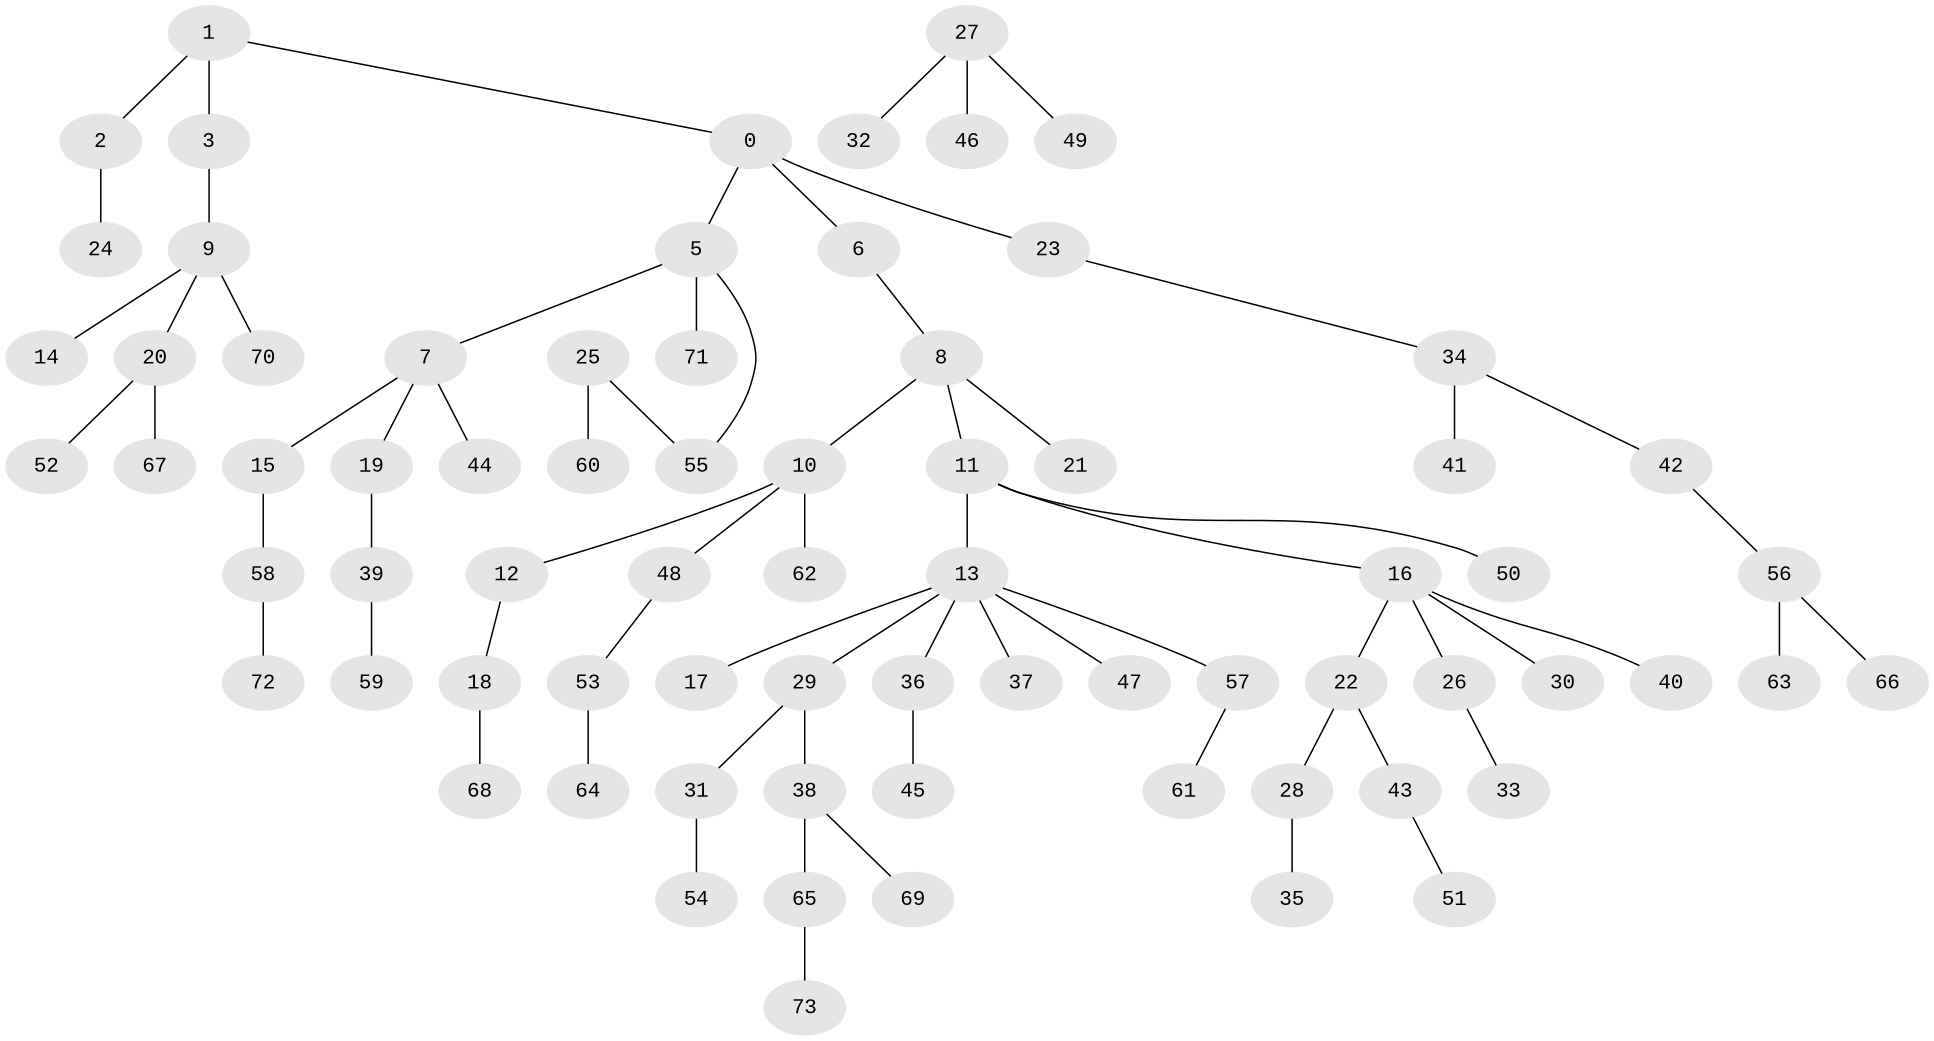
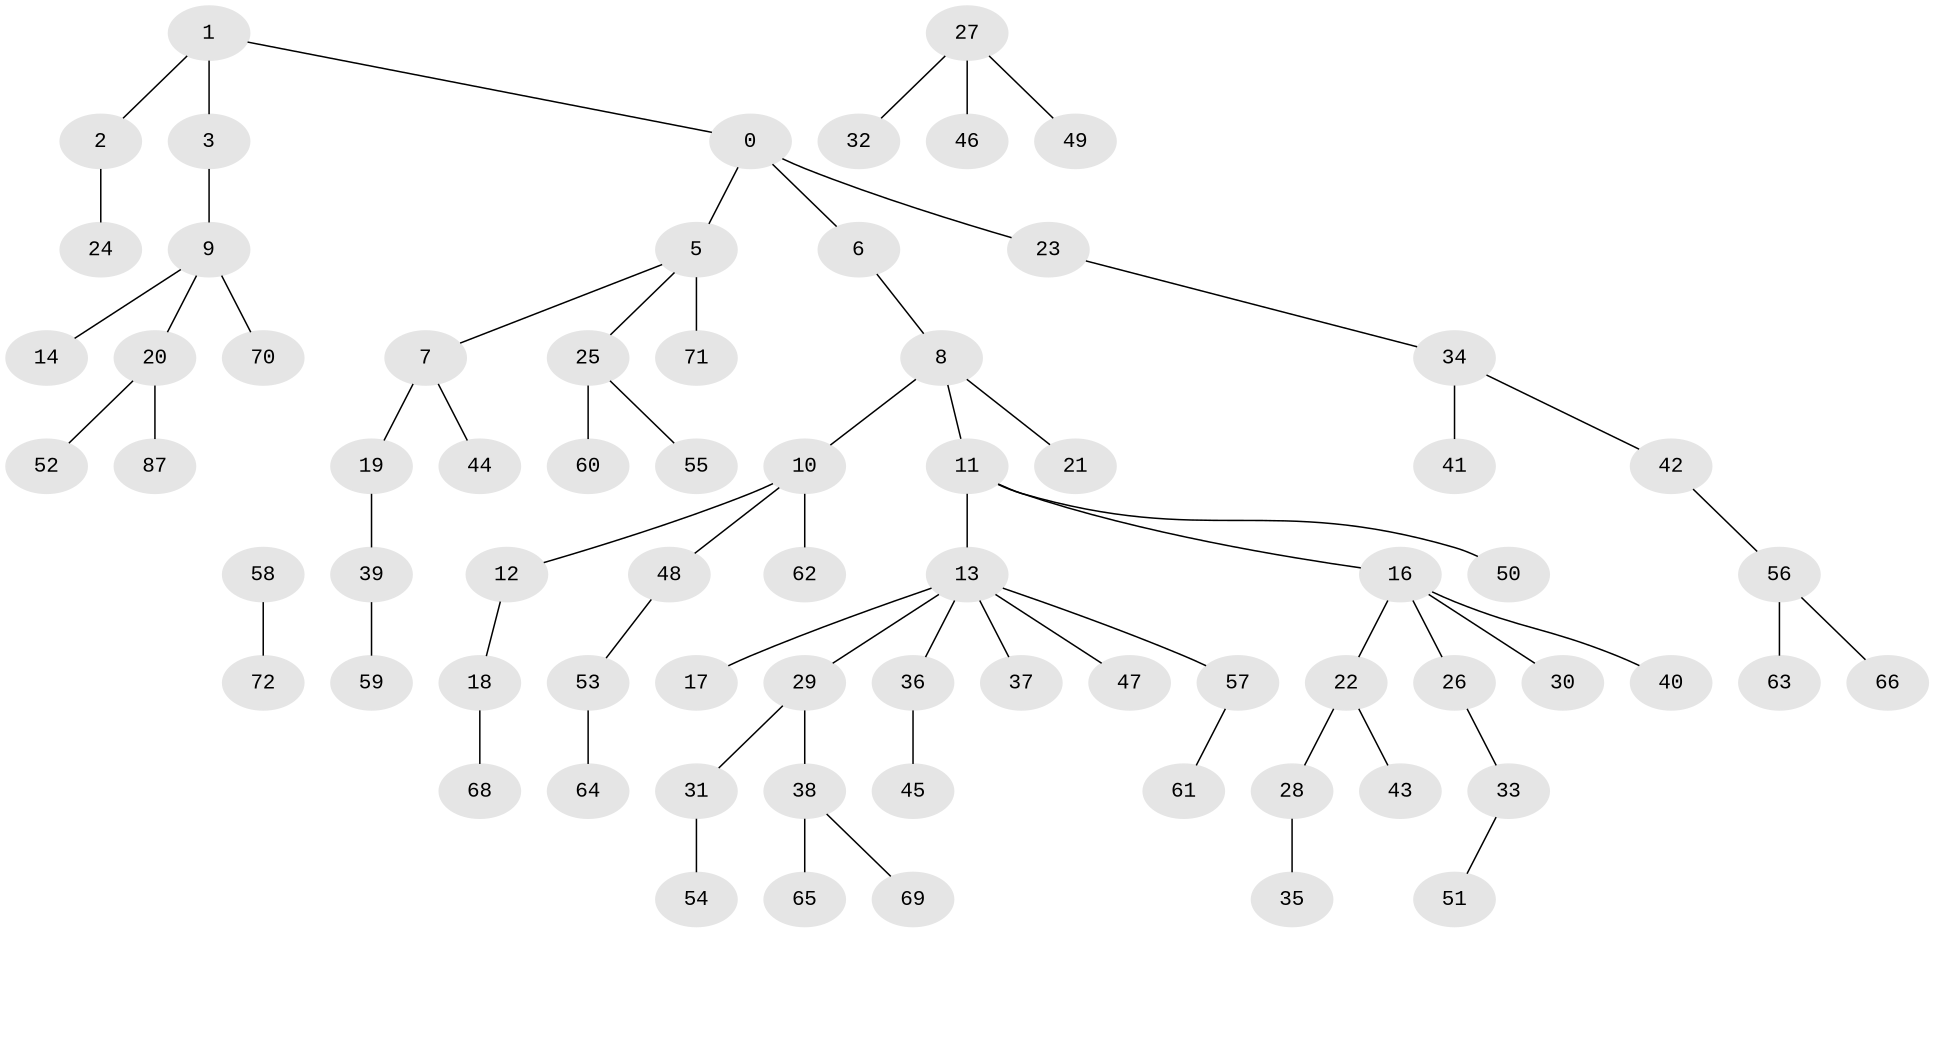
(756, 358) -> (642, 304)
(155, 466) -> (155, 466)
(263, 466) -> none
(1427, 845) -> (1482, 845)
(805, 1008) -> none
